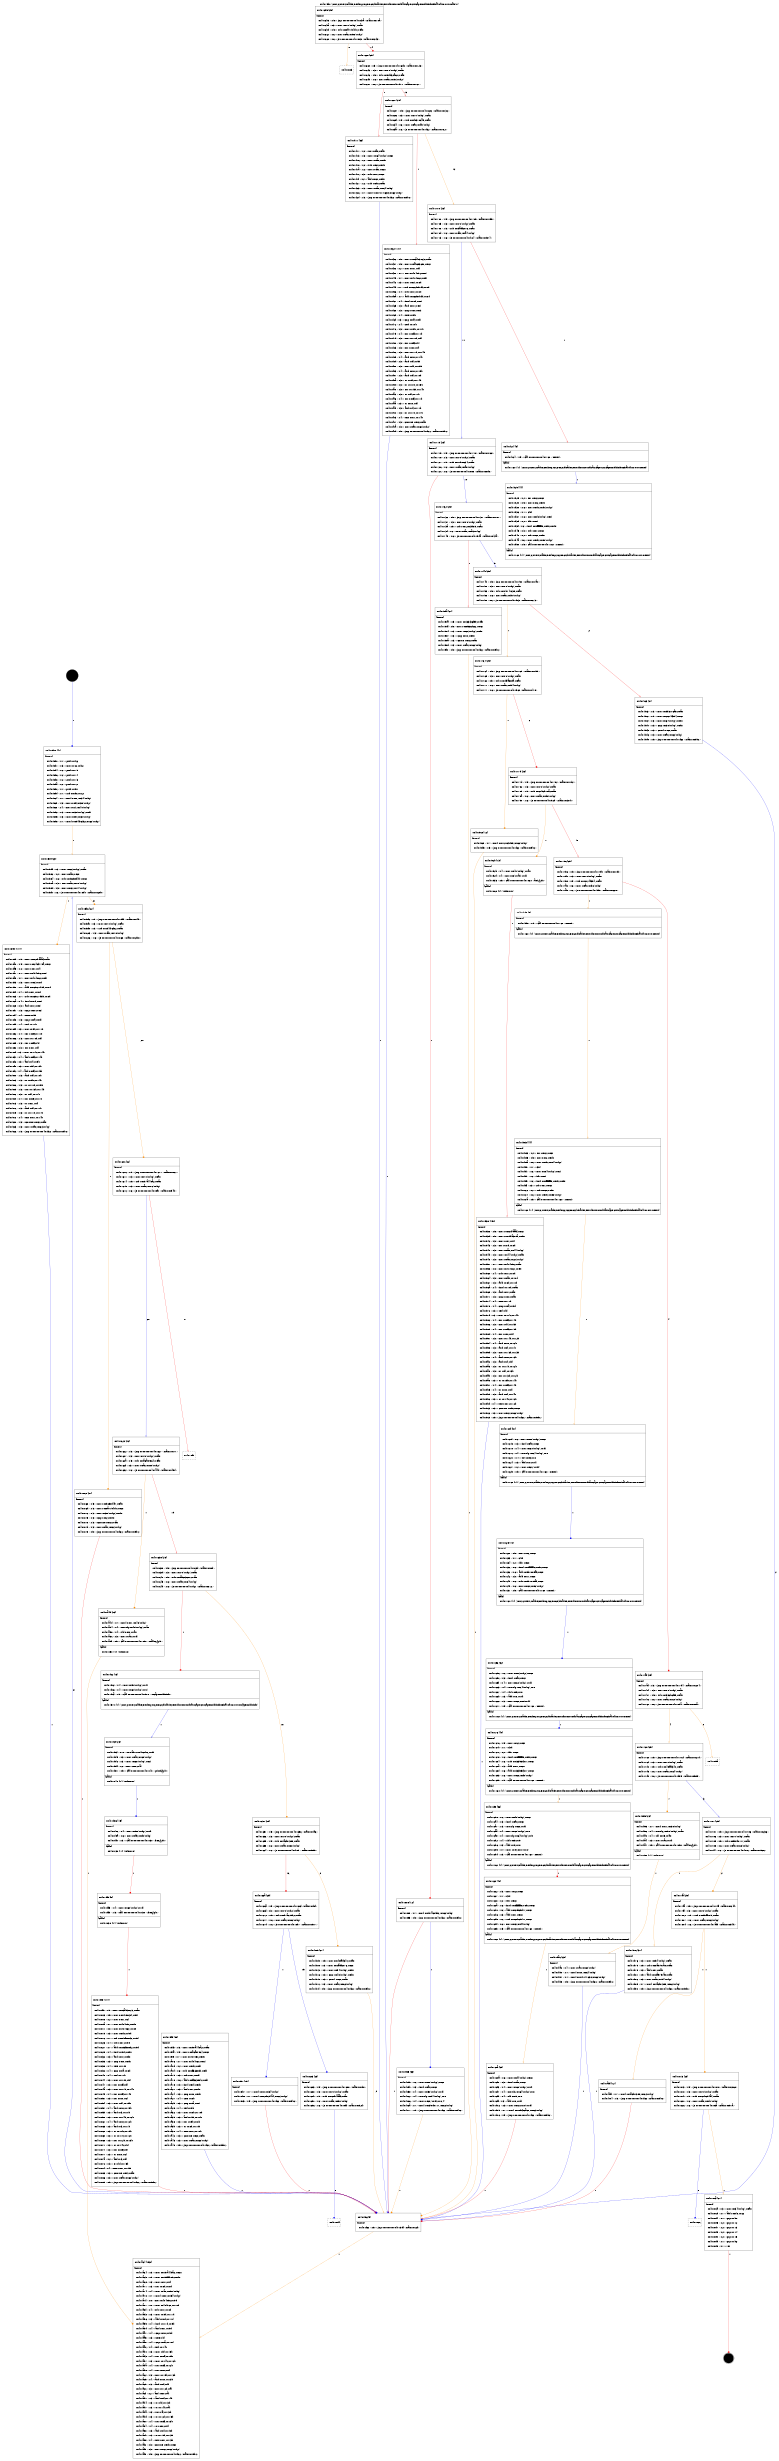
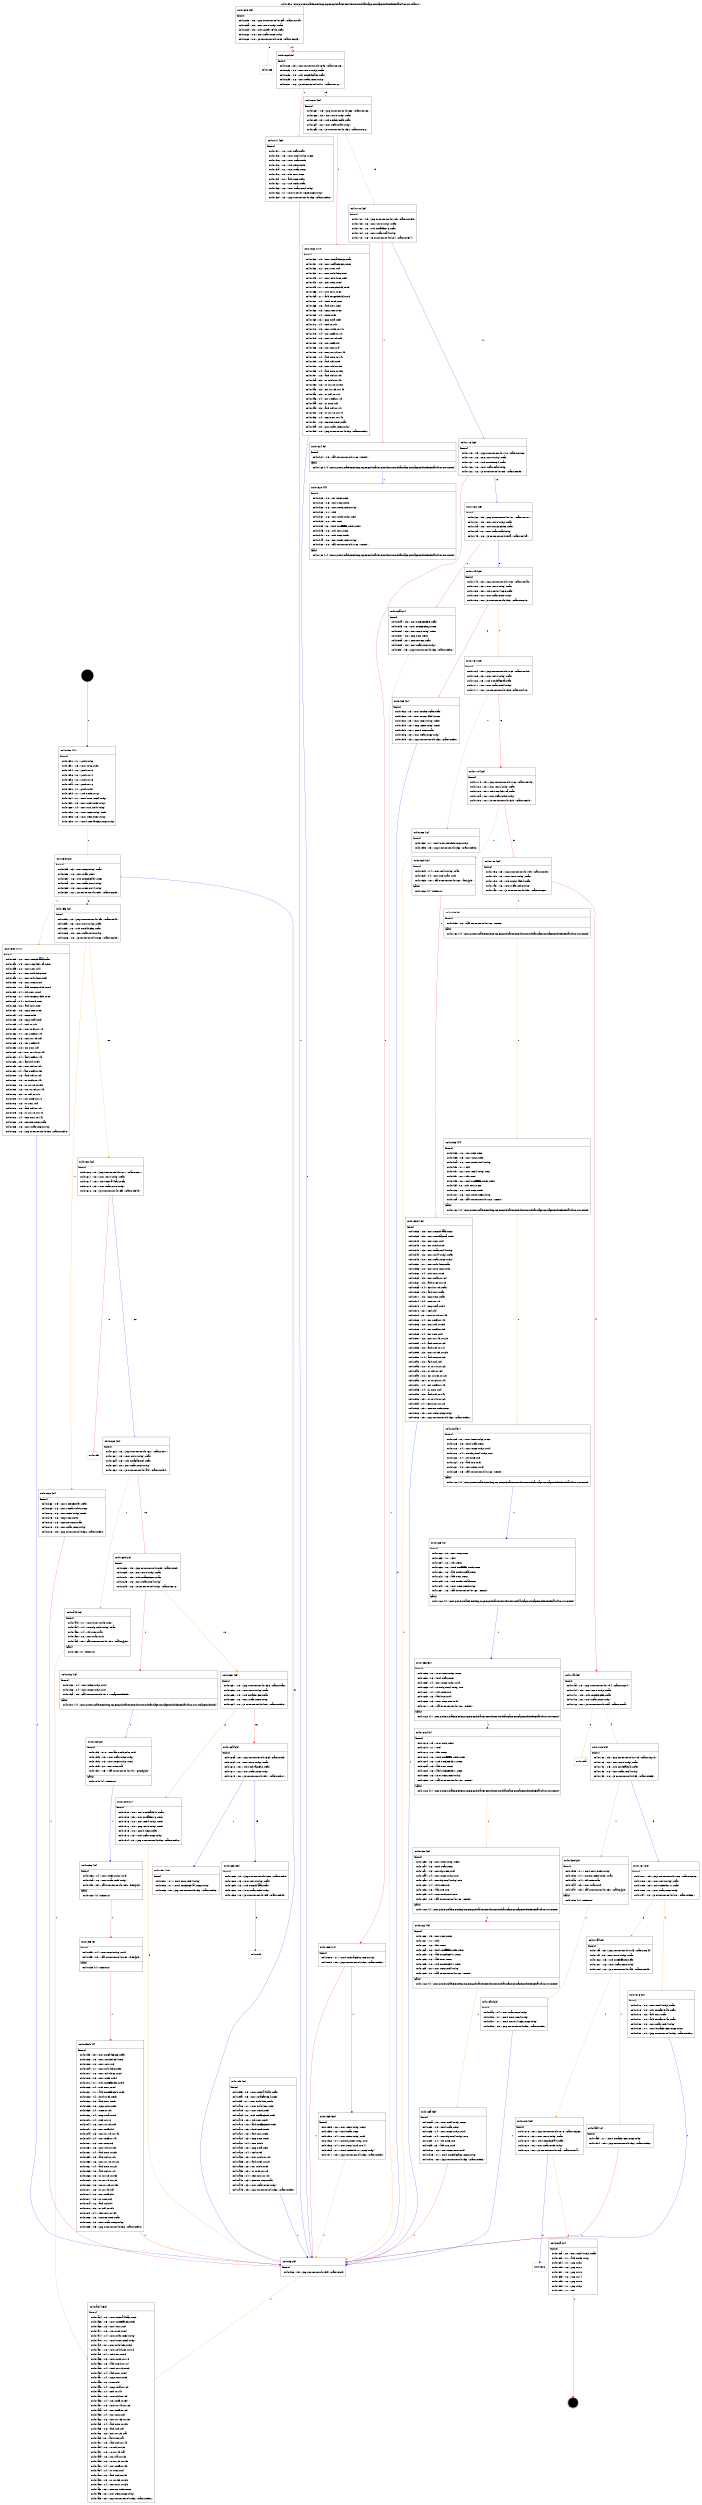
(91, 900) -> (87, 900)
(296, 2184) -> none
